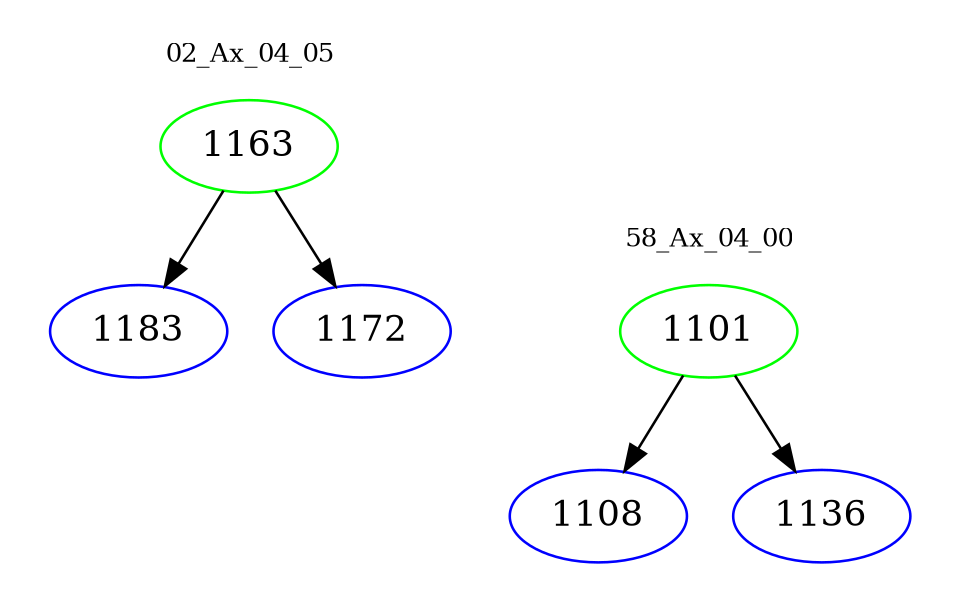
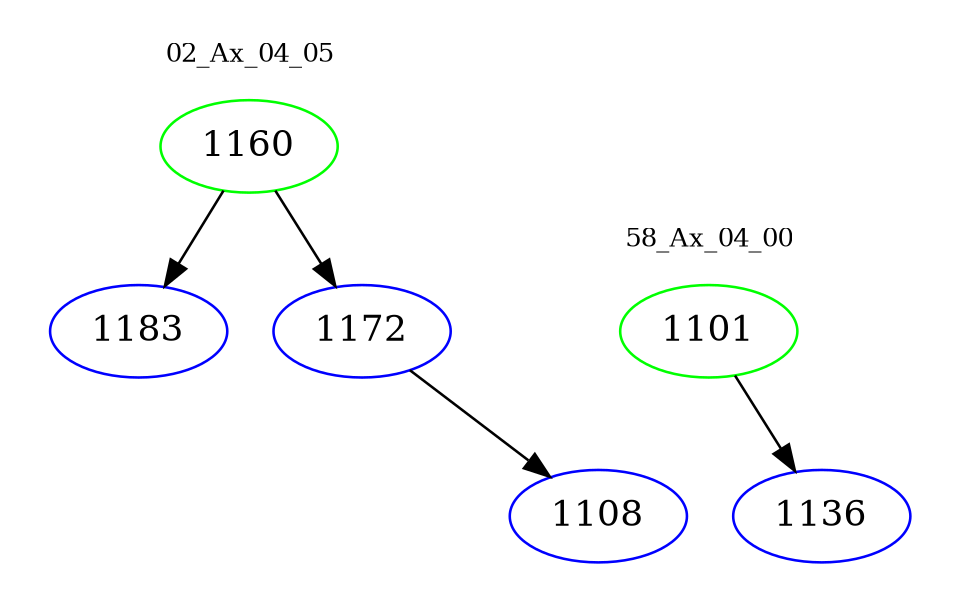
(249, 146) -> (249, 146)
(661, 412) -> (469, 415)
